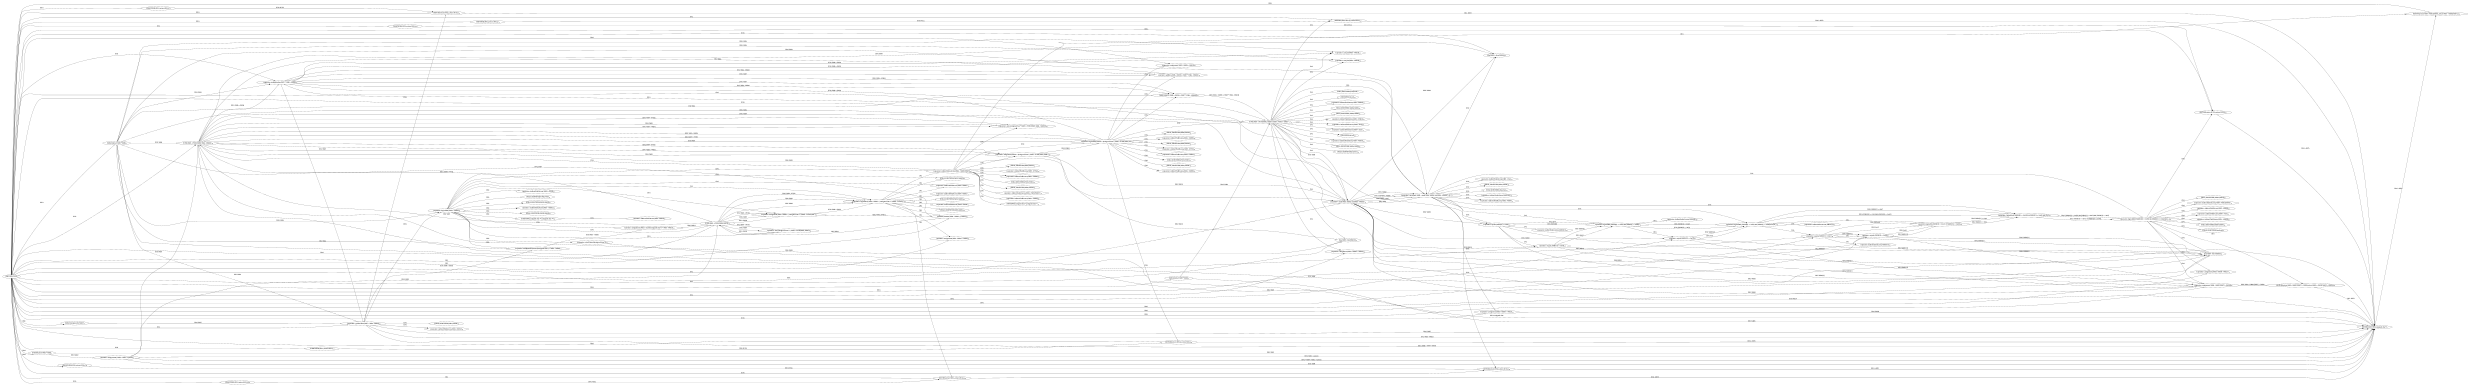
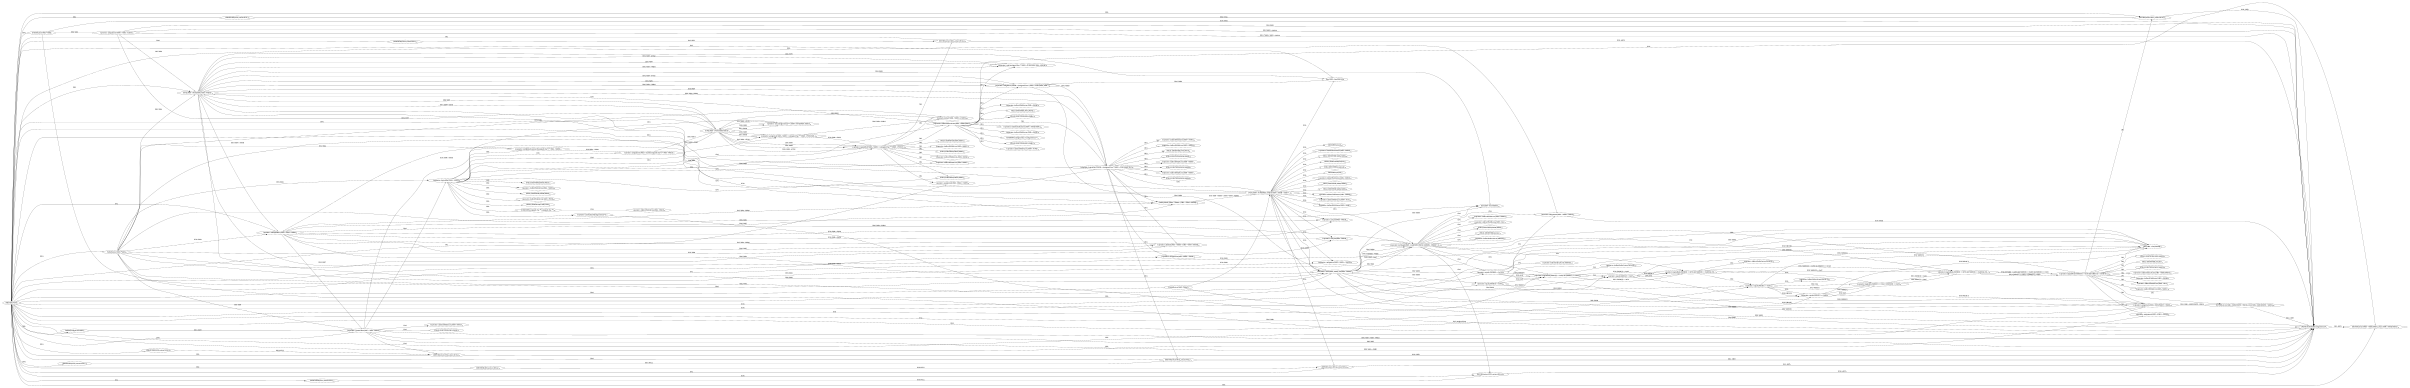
(664, 60) -> (647, 253)
(1515, 240) -> (1526, 243)
(480, 261) -> none
(679, 273) -> (593, 287)
